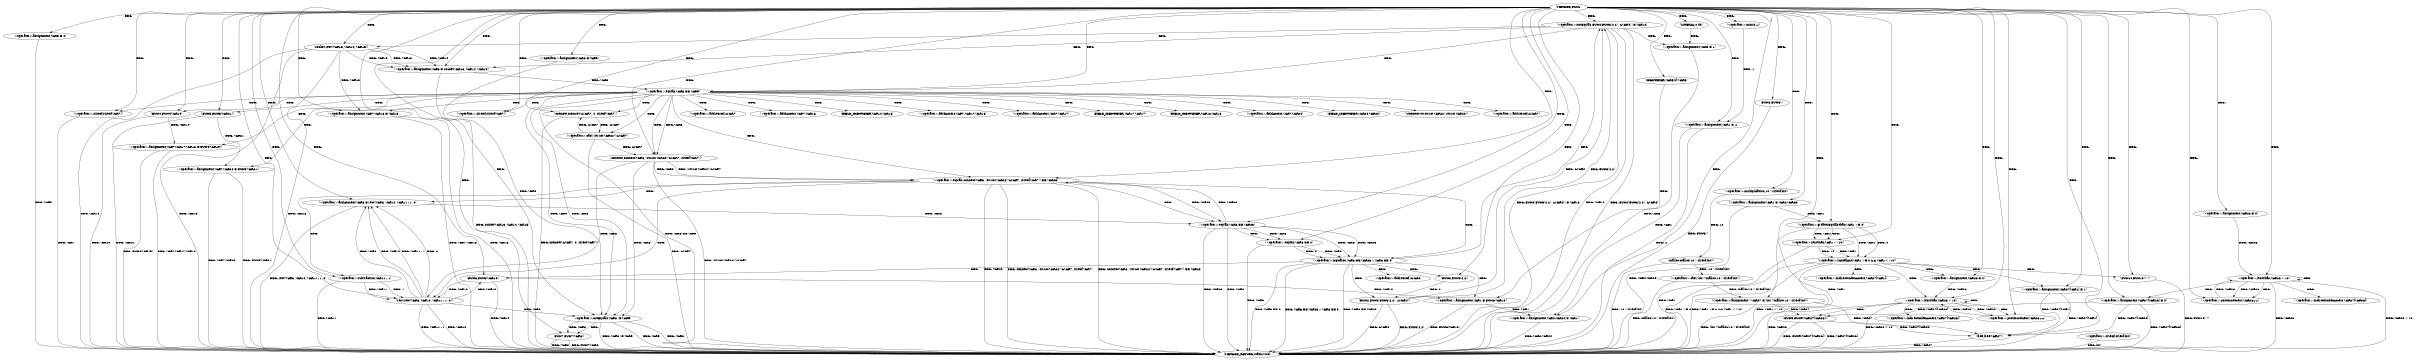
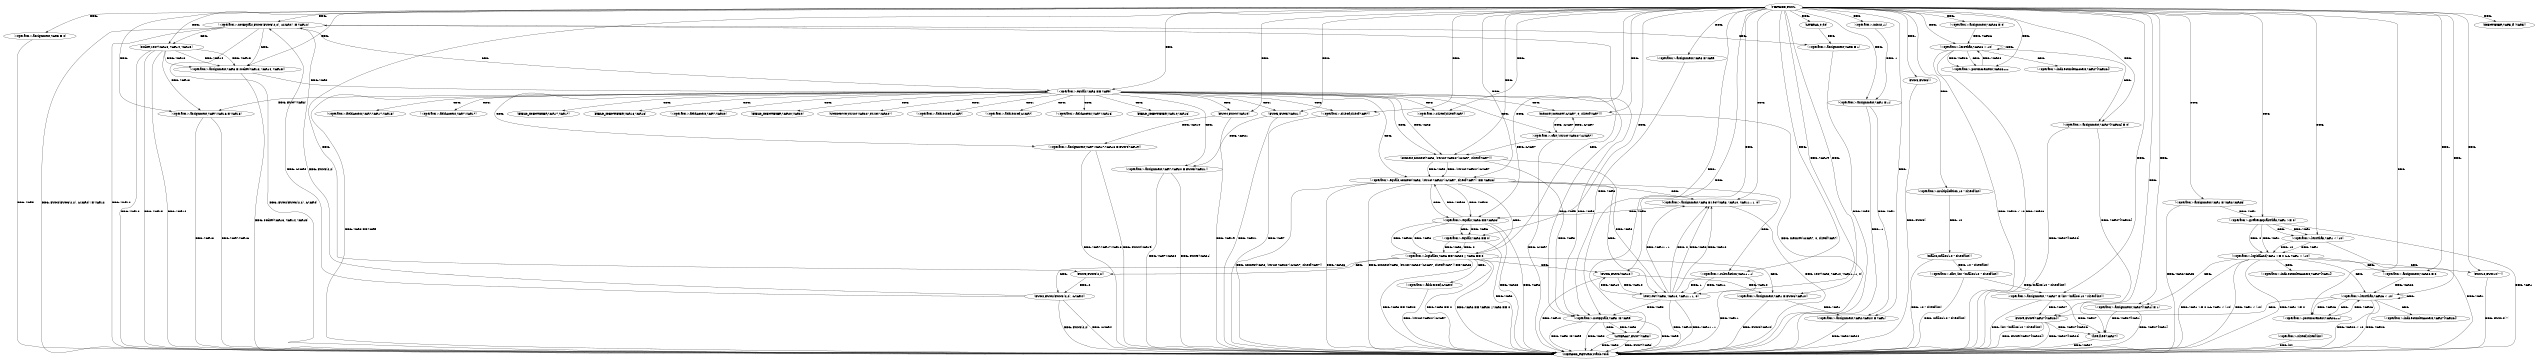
(517, 103) -> (292, 103)
(269, 158) -> (1820, 158)
(1627, 210) -> (1834, 170)
(487, 290) -> (1610, 285)
(2076, 332) -> none
(569, 336) -> (1633, 336)
(863, 348) -> (1445, 347)
